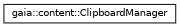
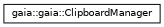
(90, 14) -> (82, 14)
